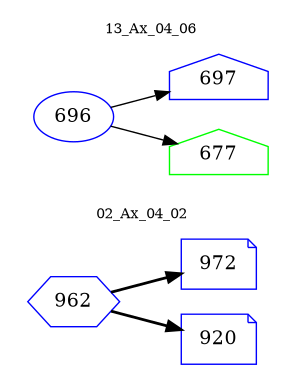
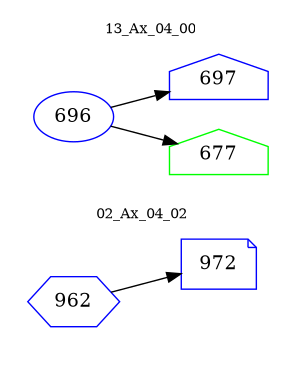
(151, 30) -> (151, 30)
(139, 285) -> (139, 285)
(219, 339) -> none
